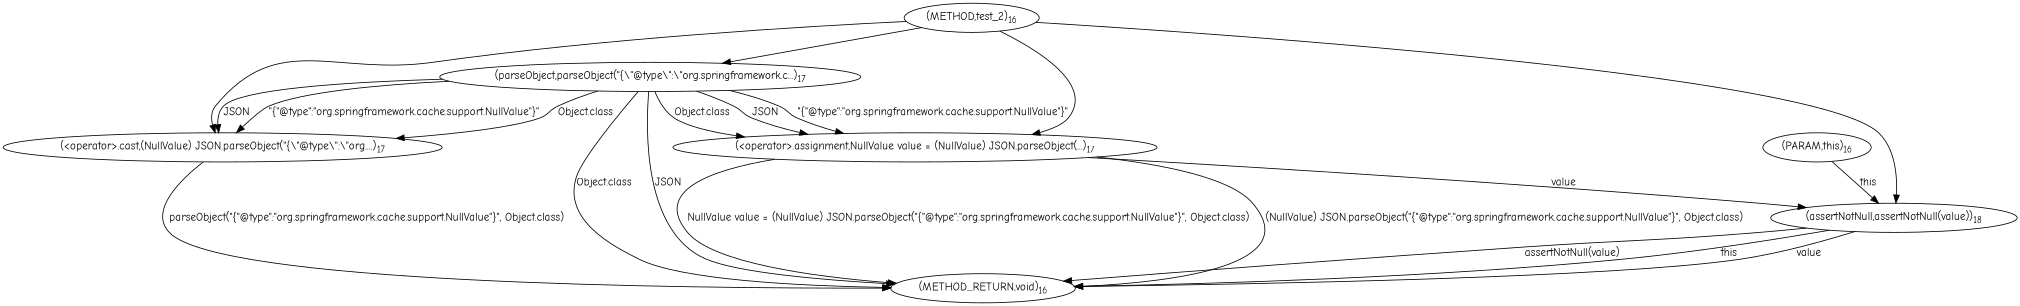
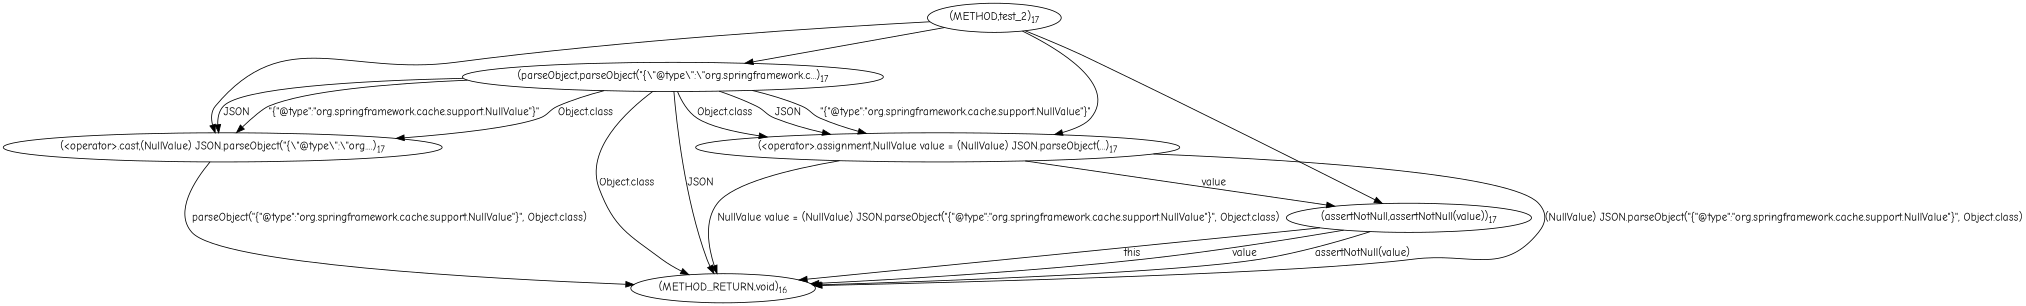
(1013, 17) -> (1035, 17)
(1817, 147) -> none
(1978, 217) -> (1493, 217)
